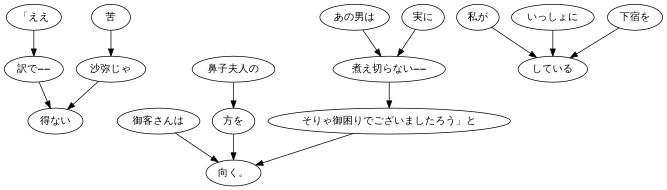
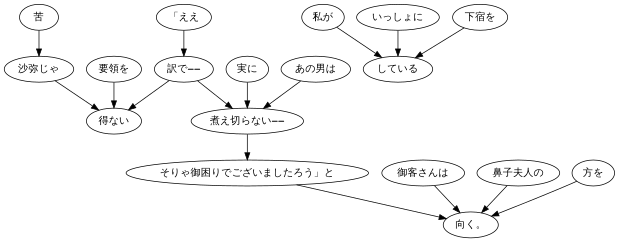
none -> (114, 69)
none -> (212, 92)
(234, 92) -> (497, 196)
